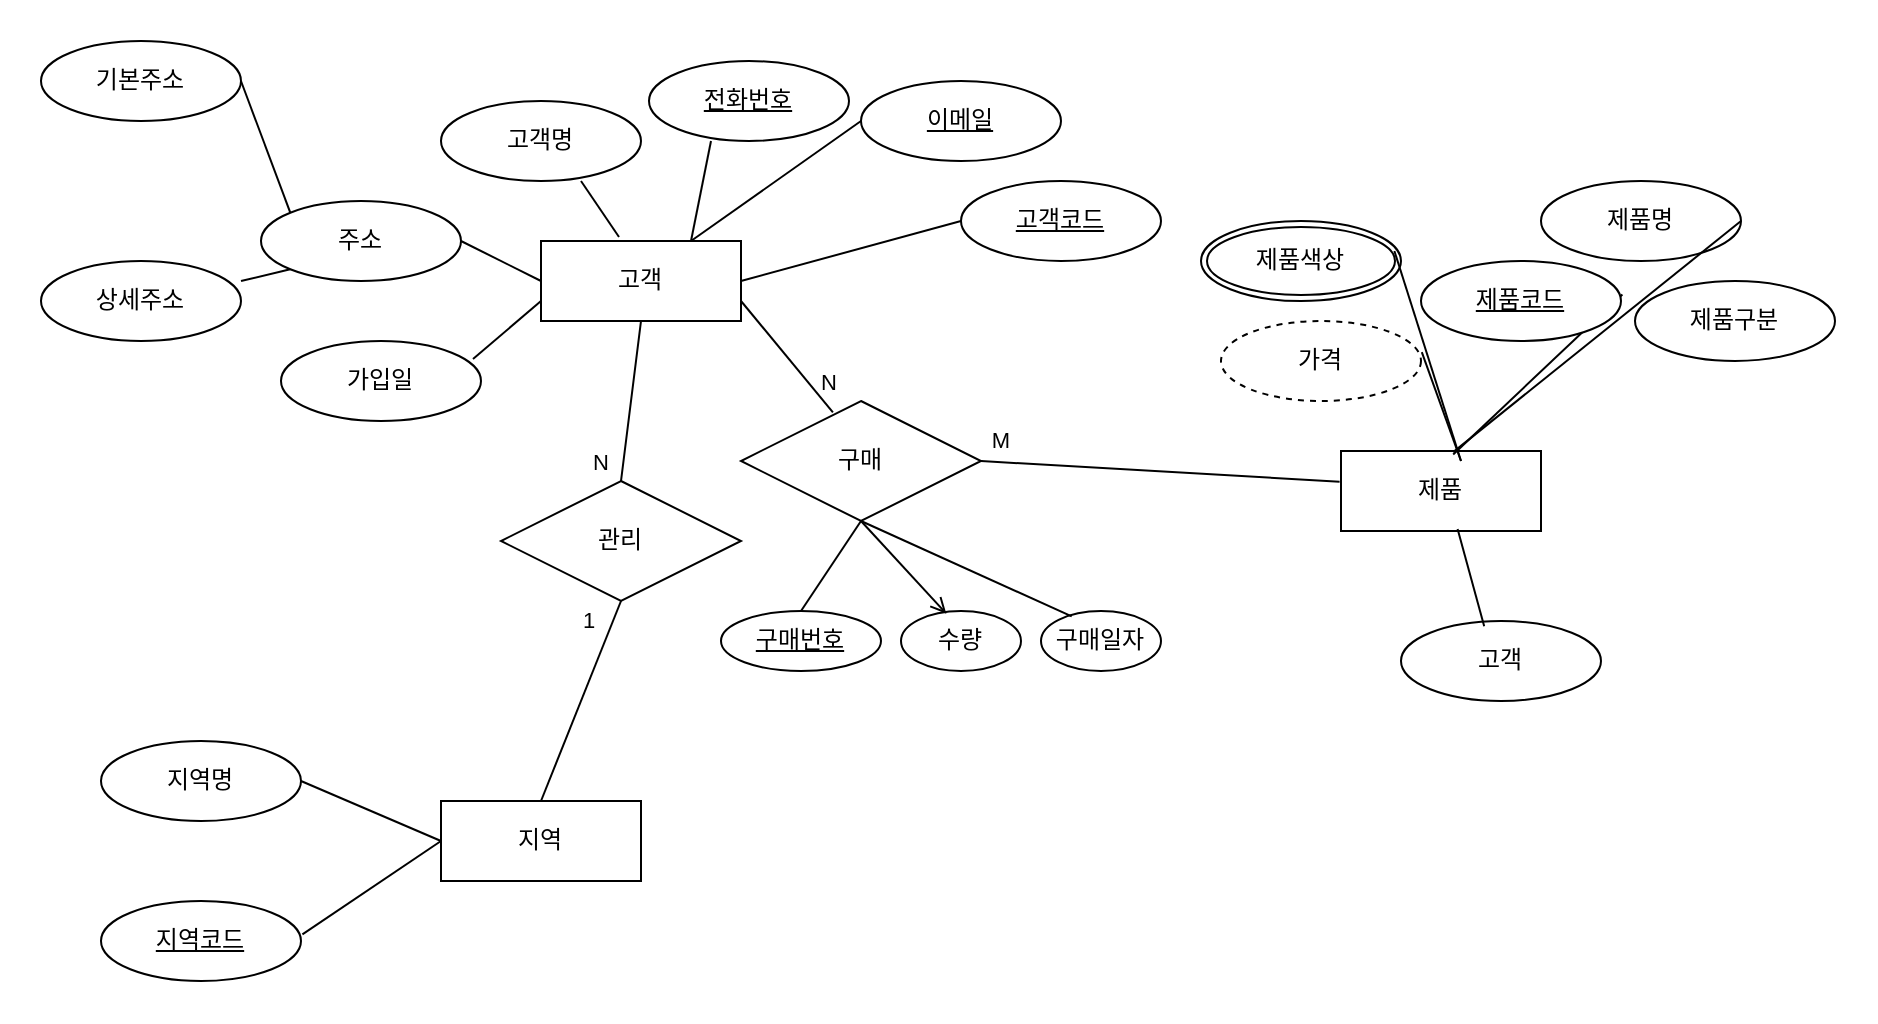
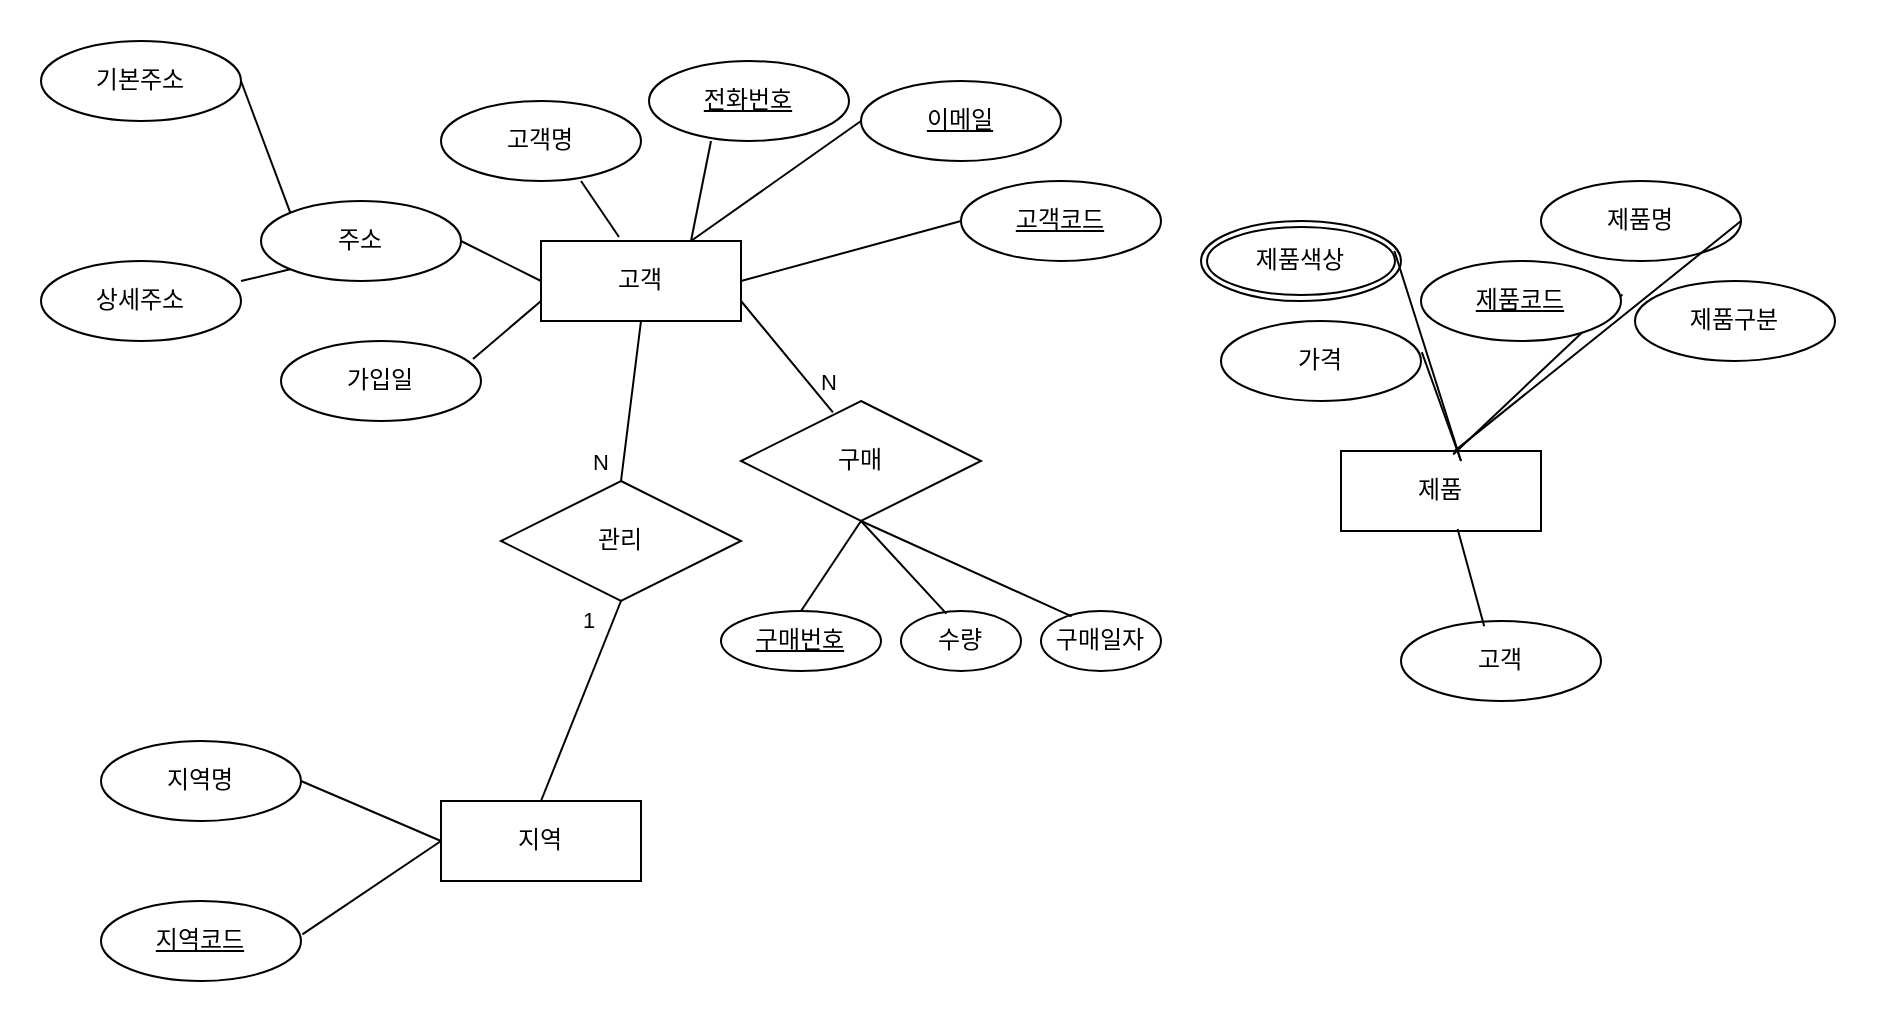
(1321, 361) -> (1321, 361)
(1161, 471) -> none
(941, 607) -> (942, 608)
